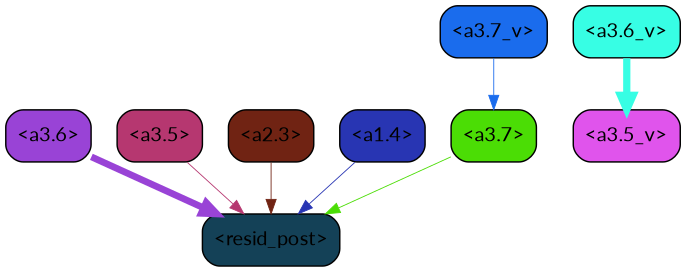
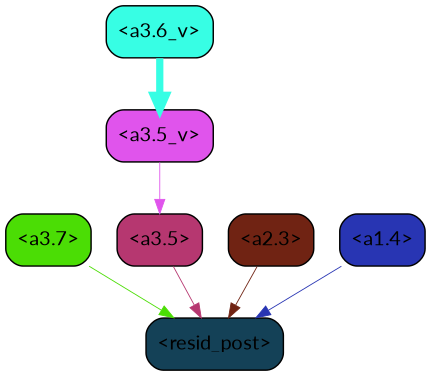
(494, 32) -> none
(48, 136) -> none
none -> (160, 181)
